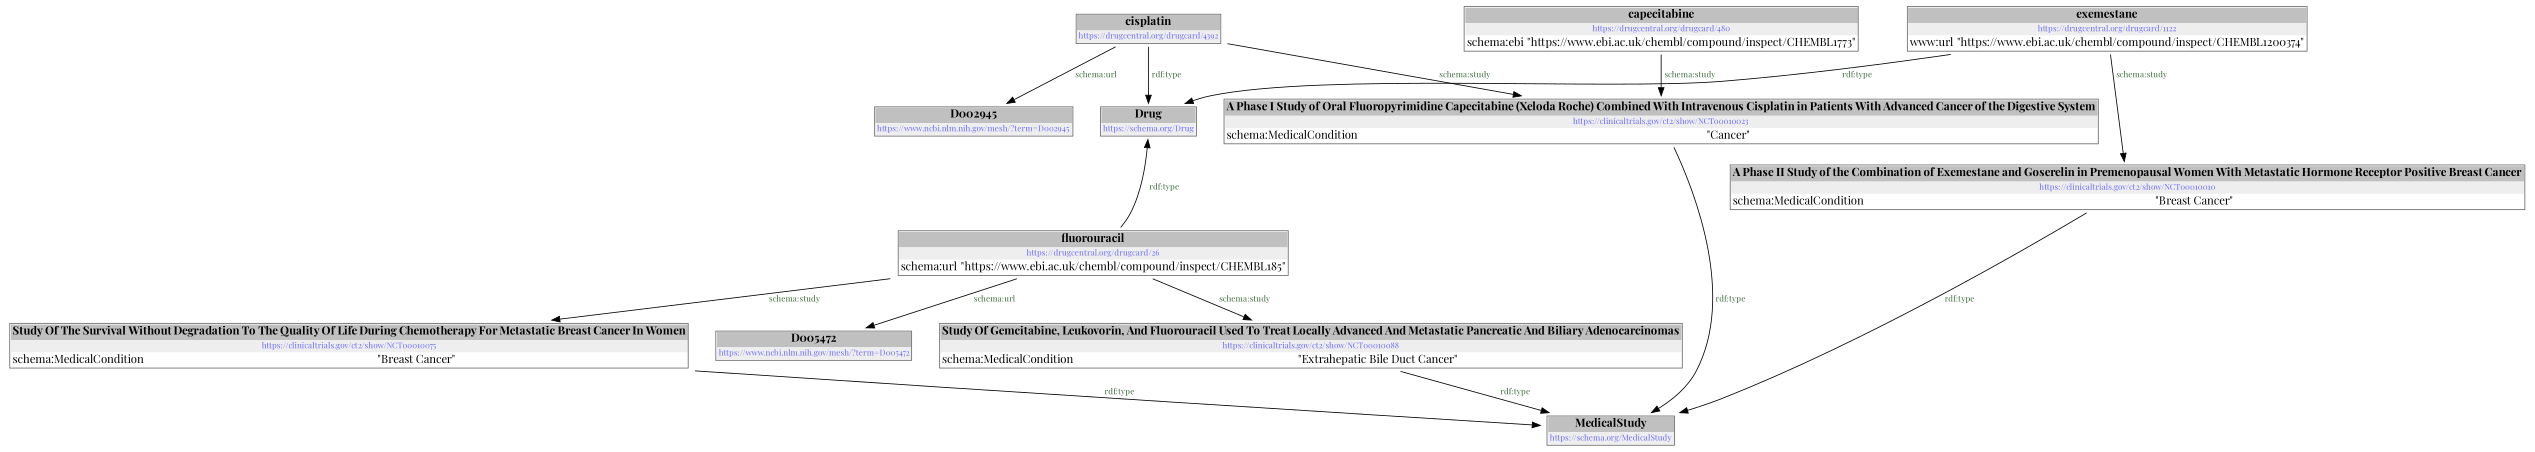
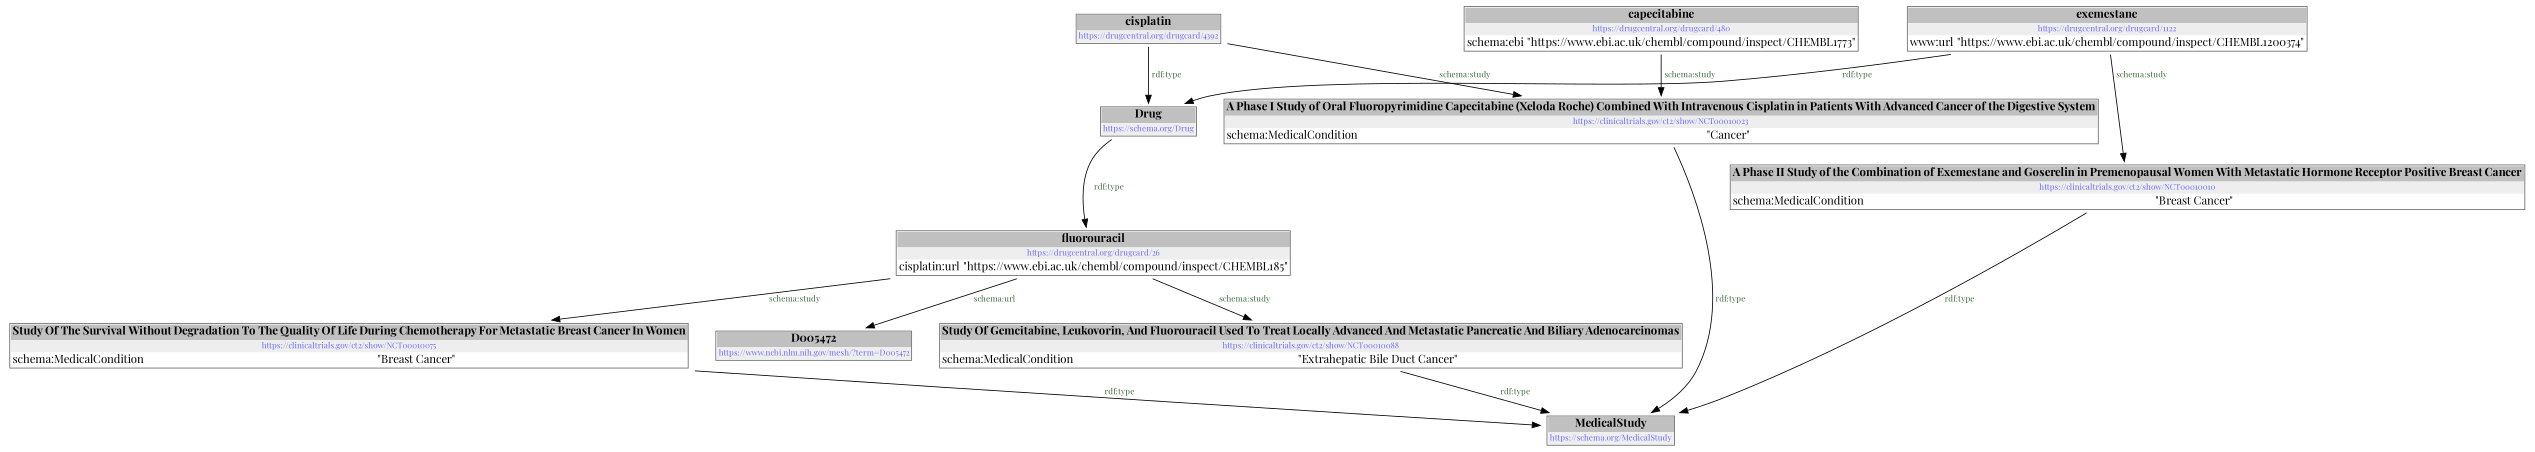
(974, 121) -> none
(1140, 190) -> (1086, 175)
(929, 267) -> (930, 267)
